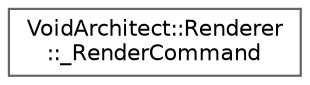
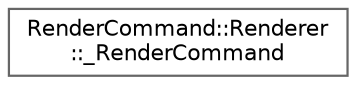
(155, 42) -> (178, 42)
